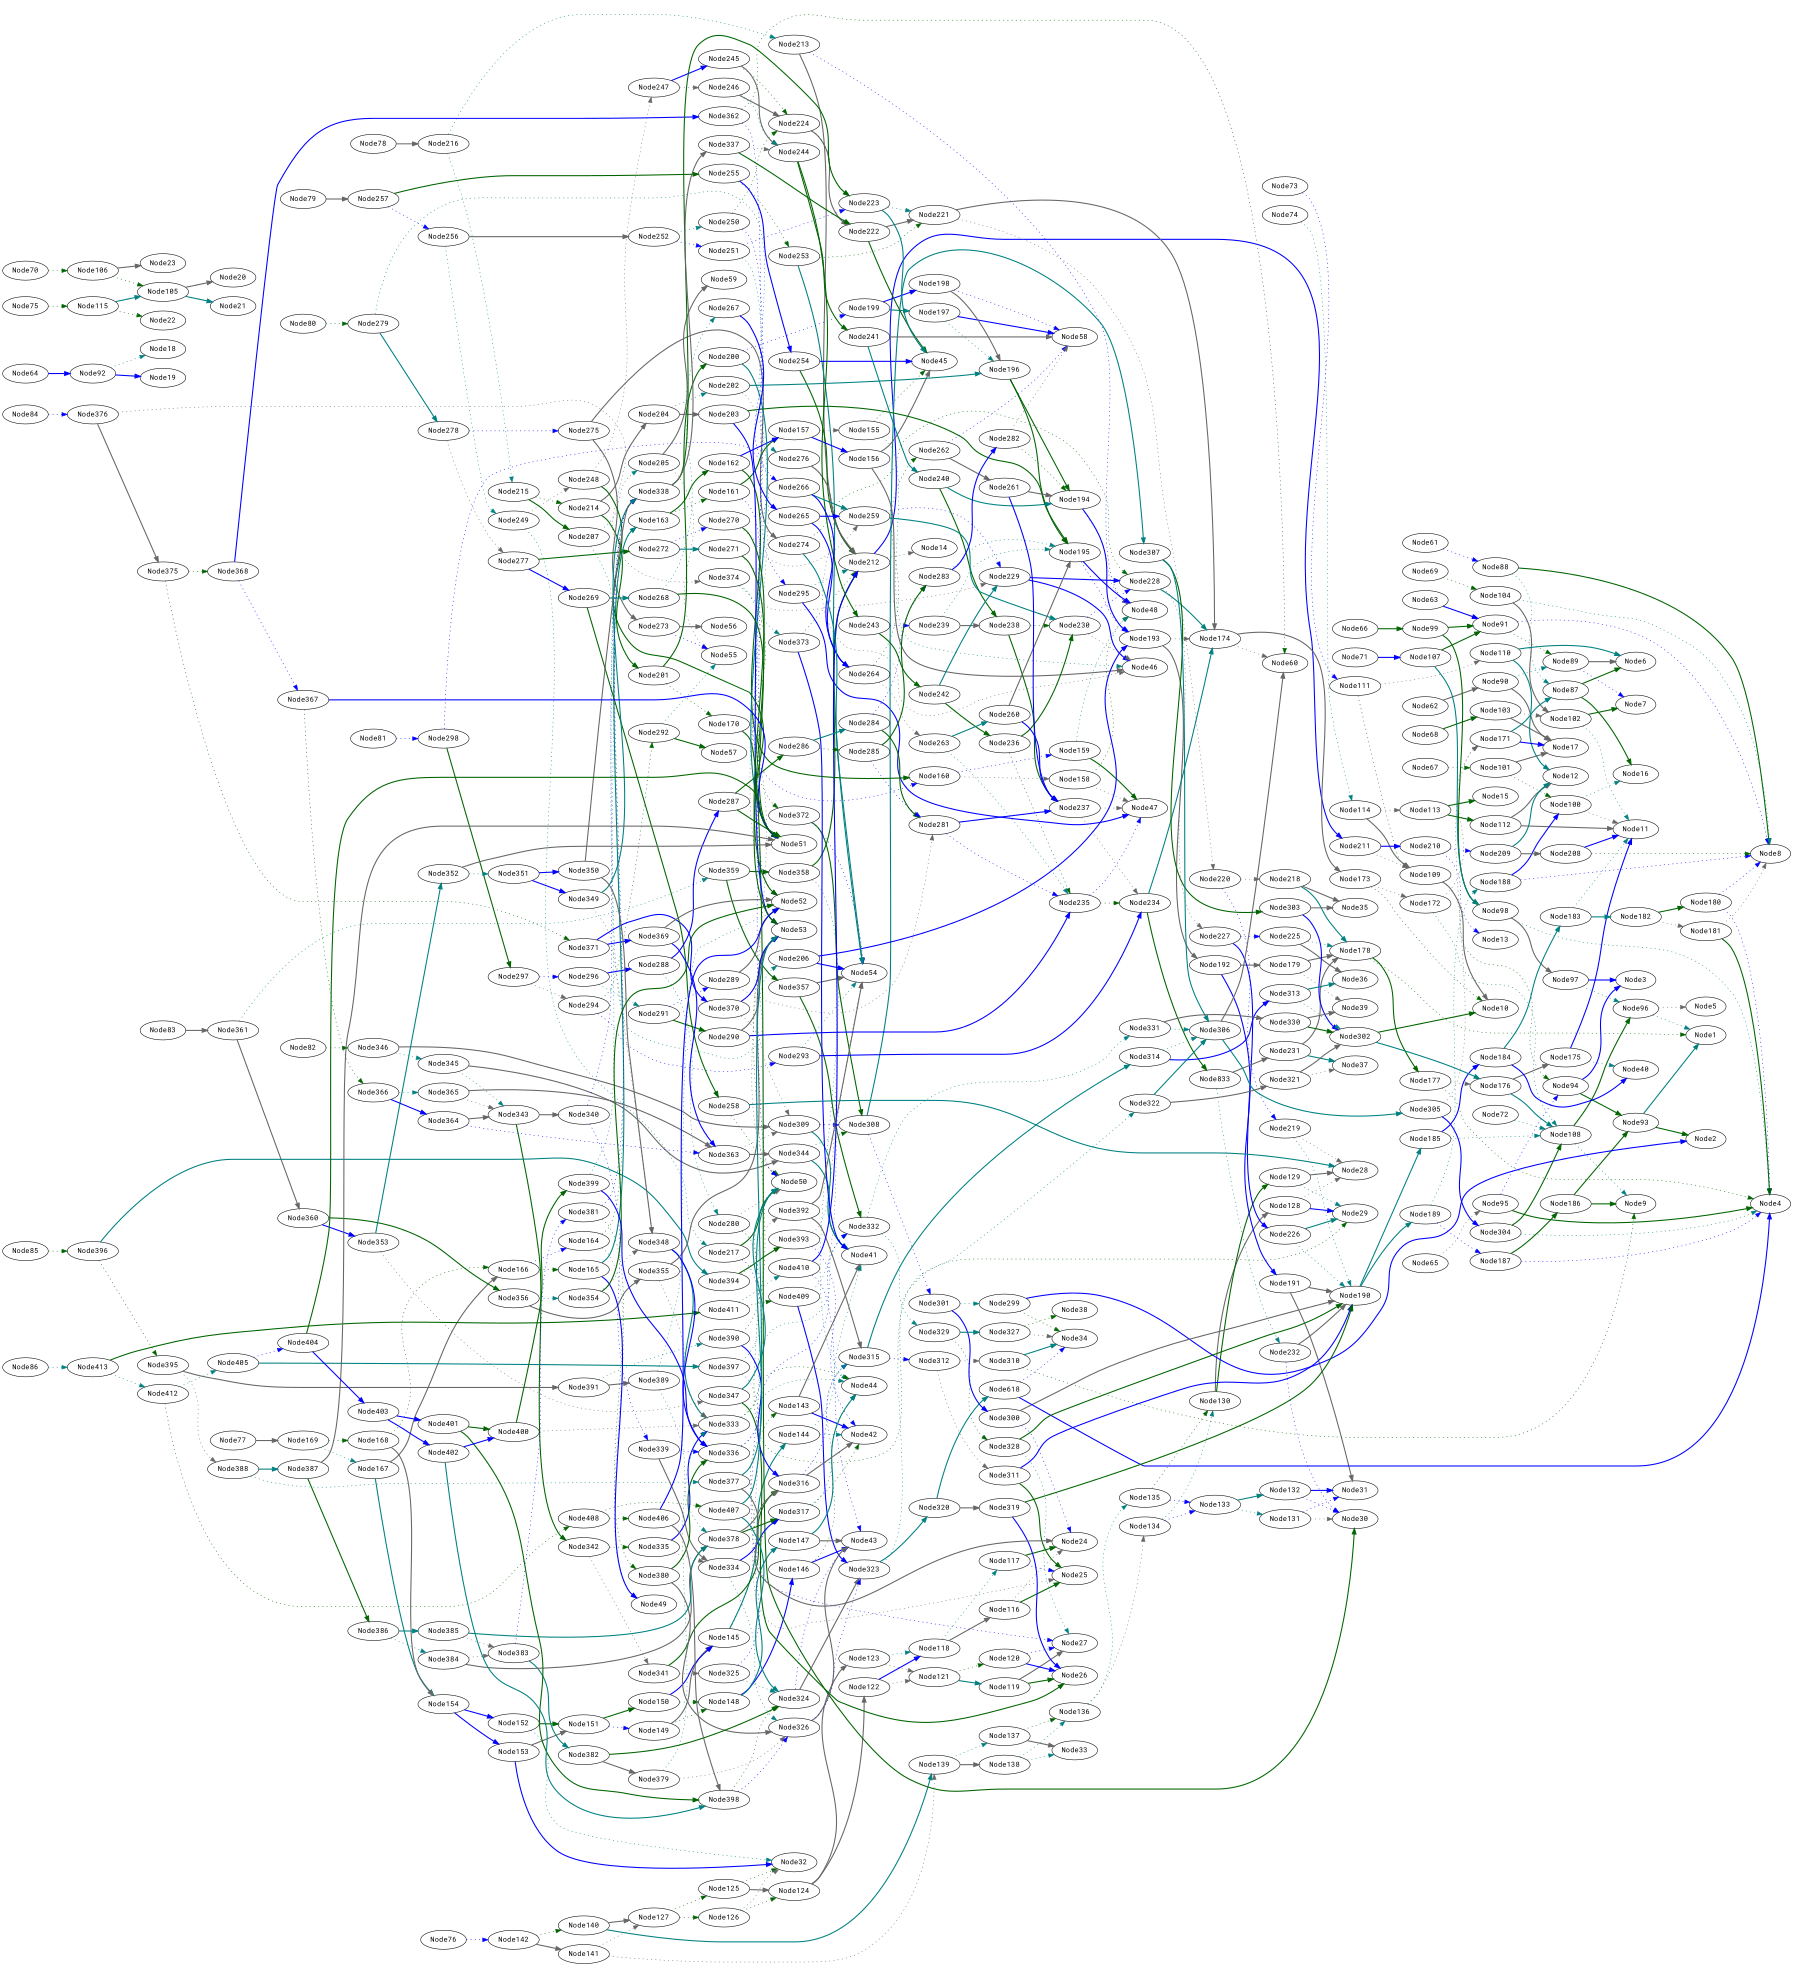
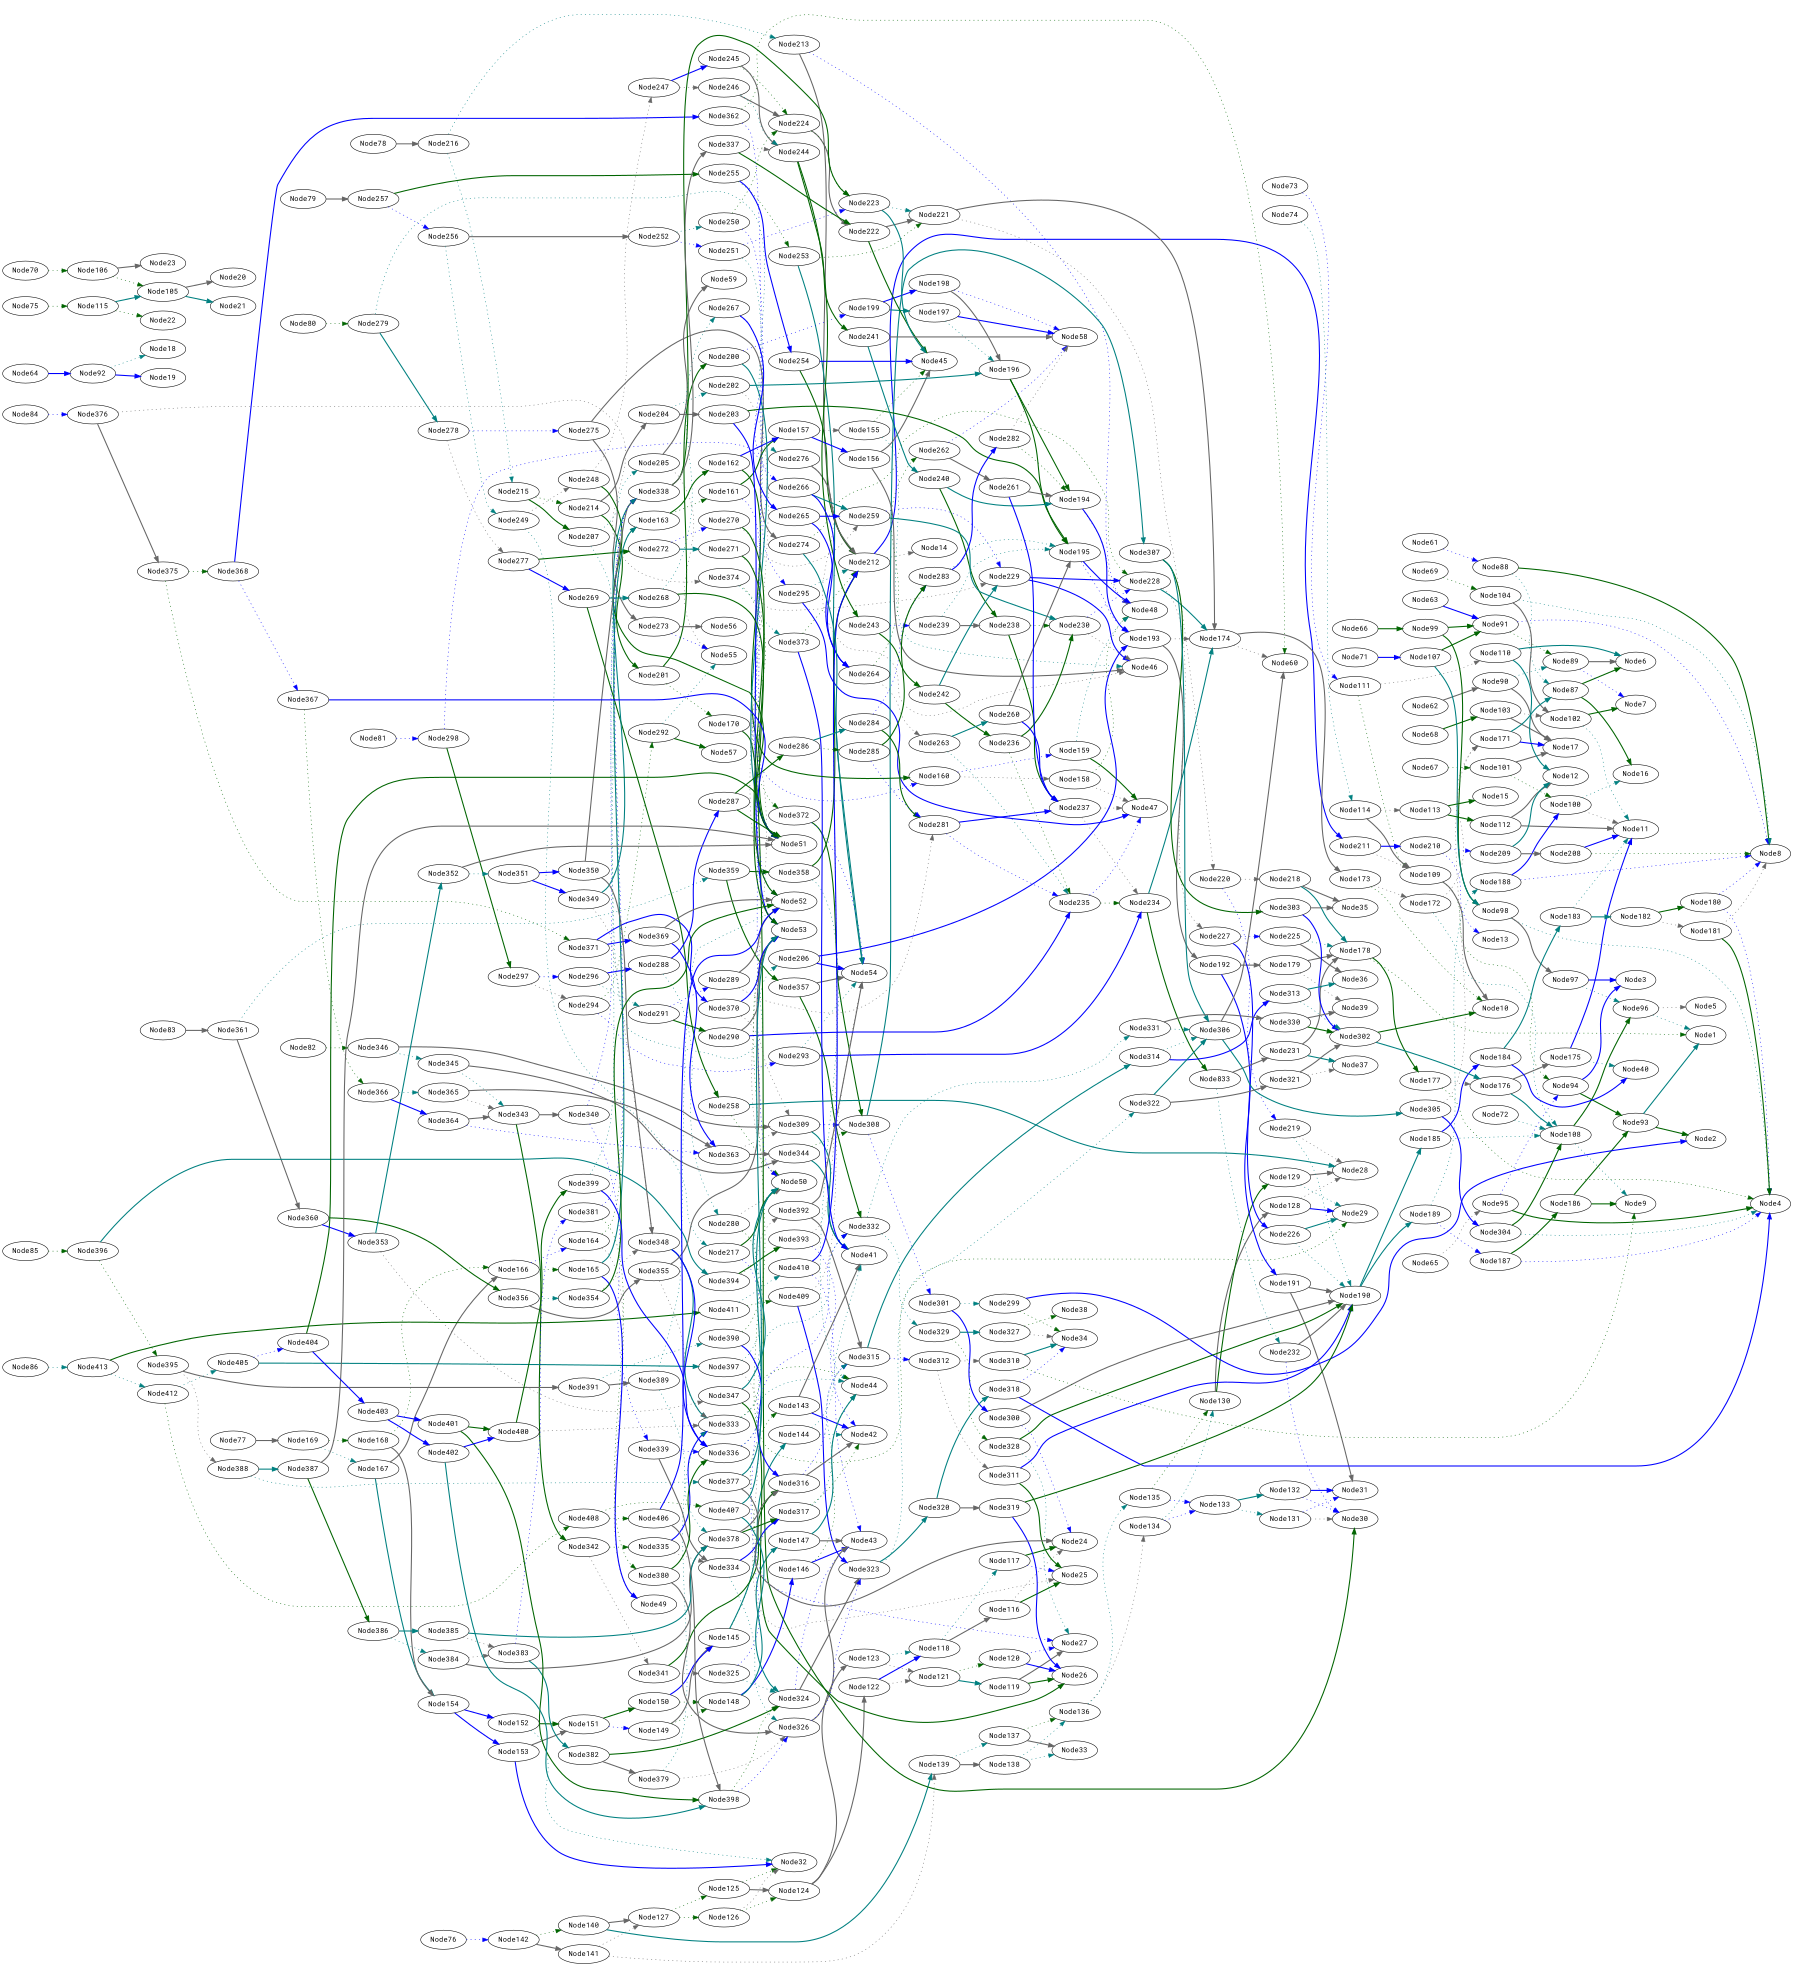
(1005, 1390) -> (1005, 1390)
